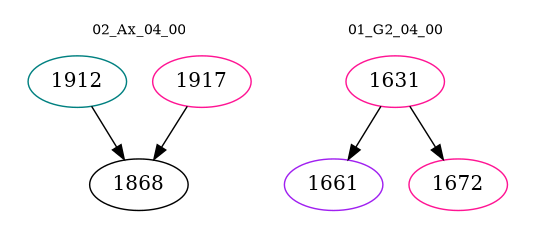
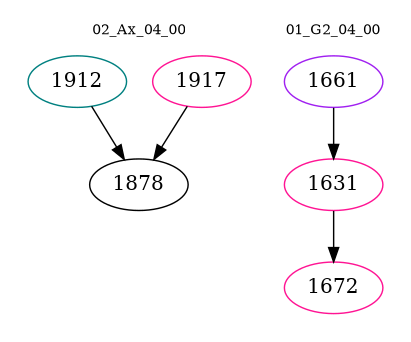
(368, 127) -> (334, 126)
(139, 185) -> (139, 185)
